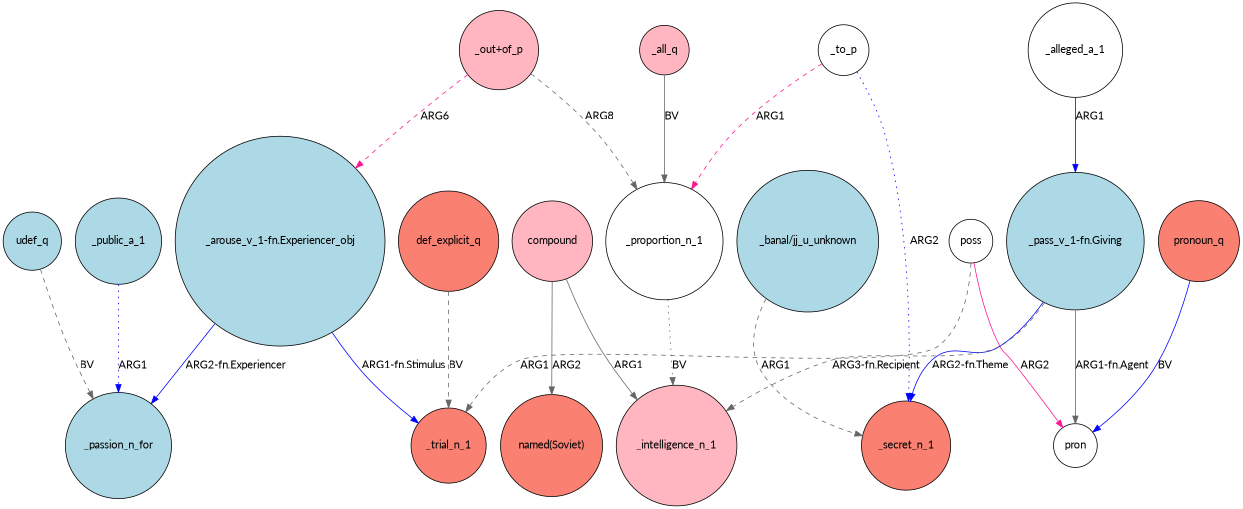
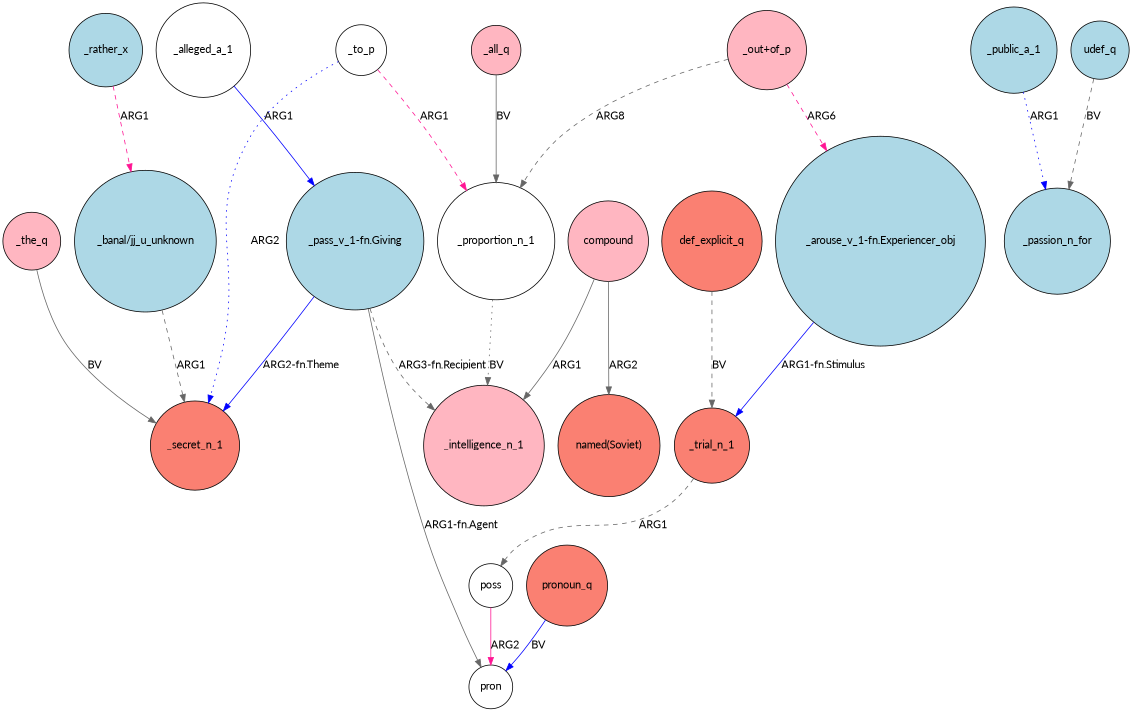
none -> (106, 50)
none -> (32, 241)
(741, 357) -> (602, 525)
(185, 361) -> none
